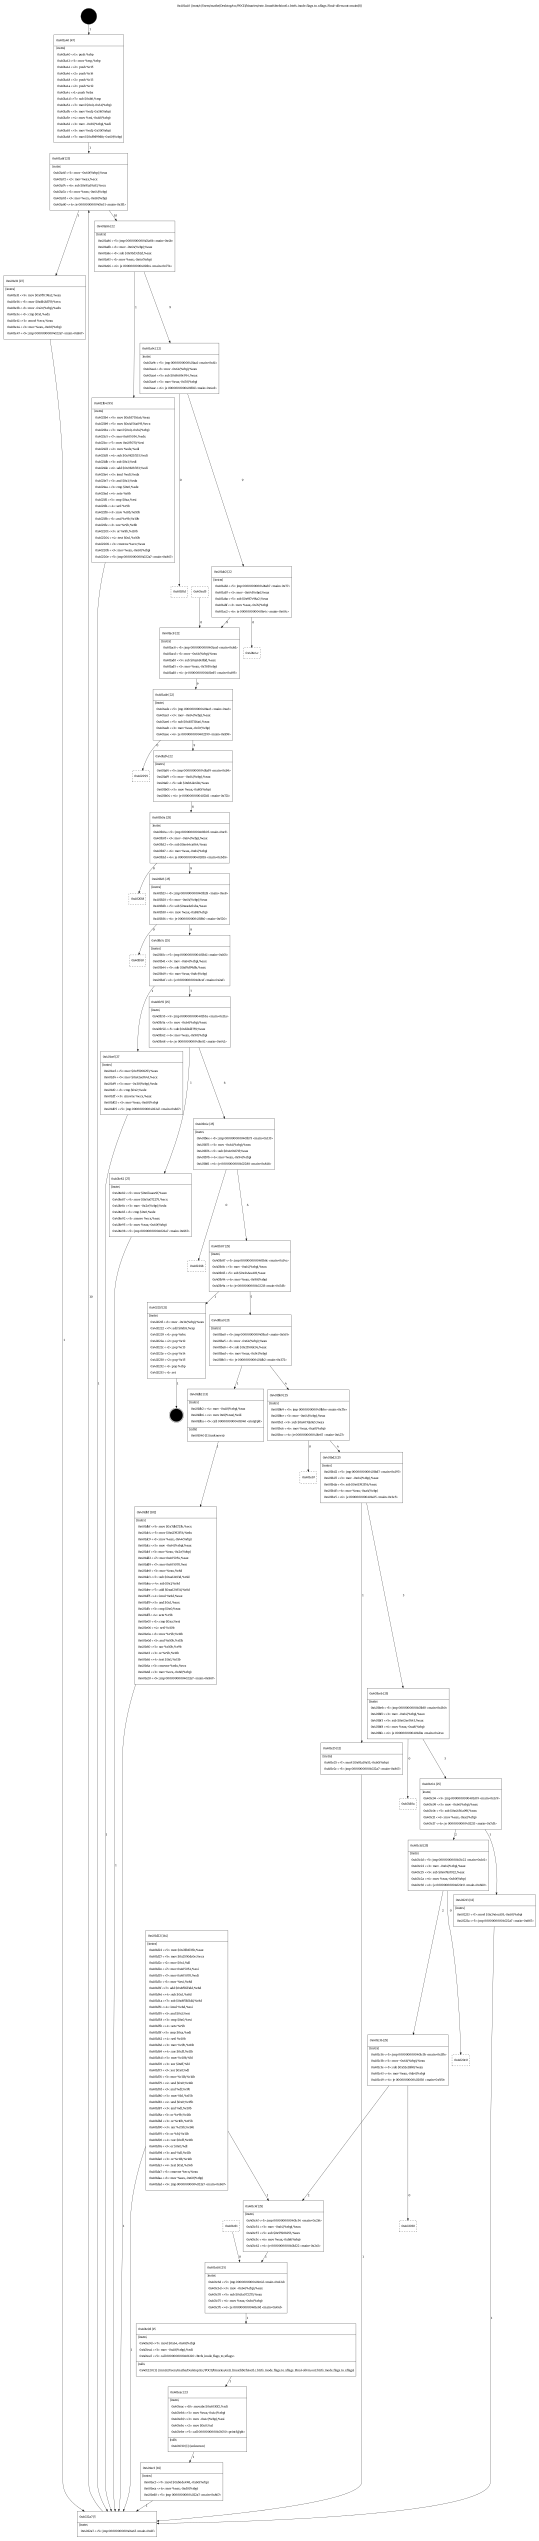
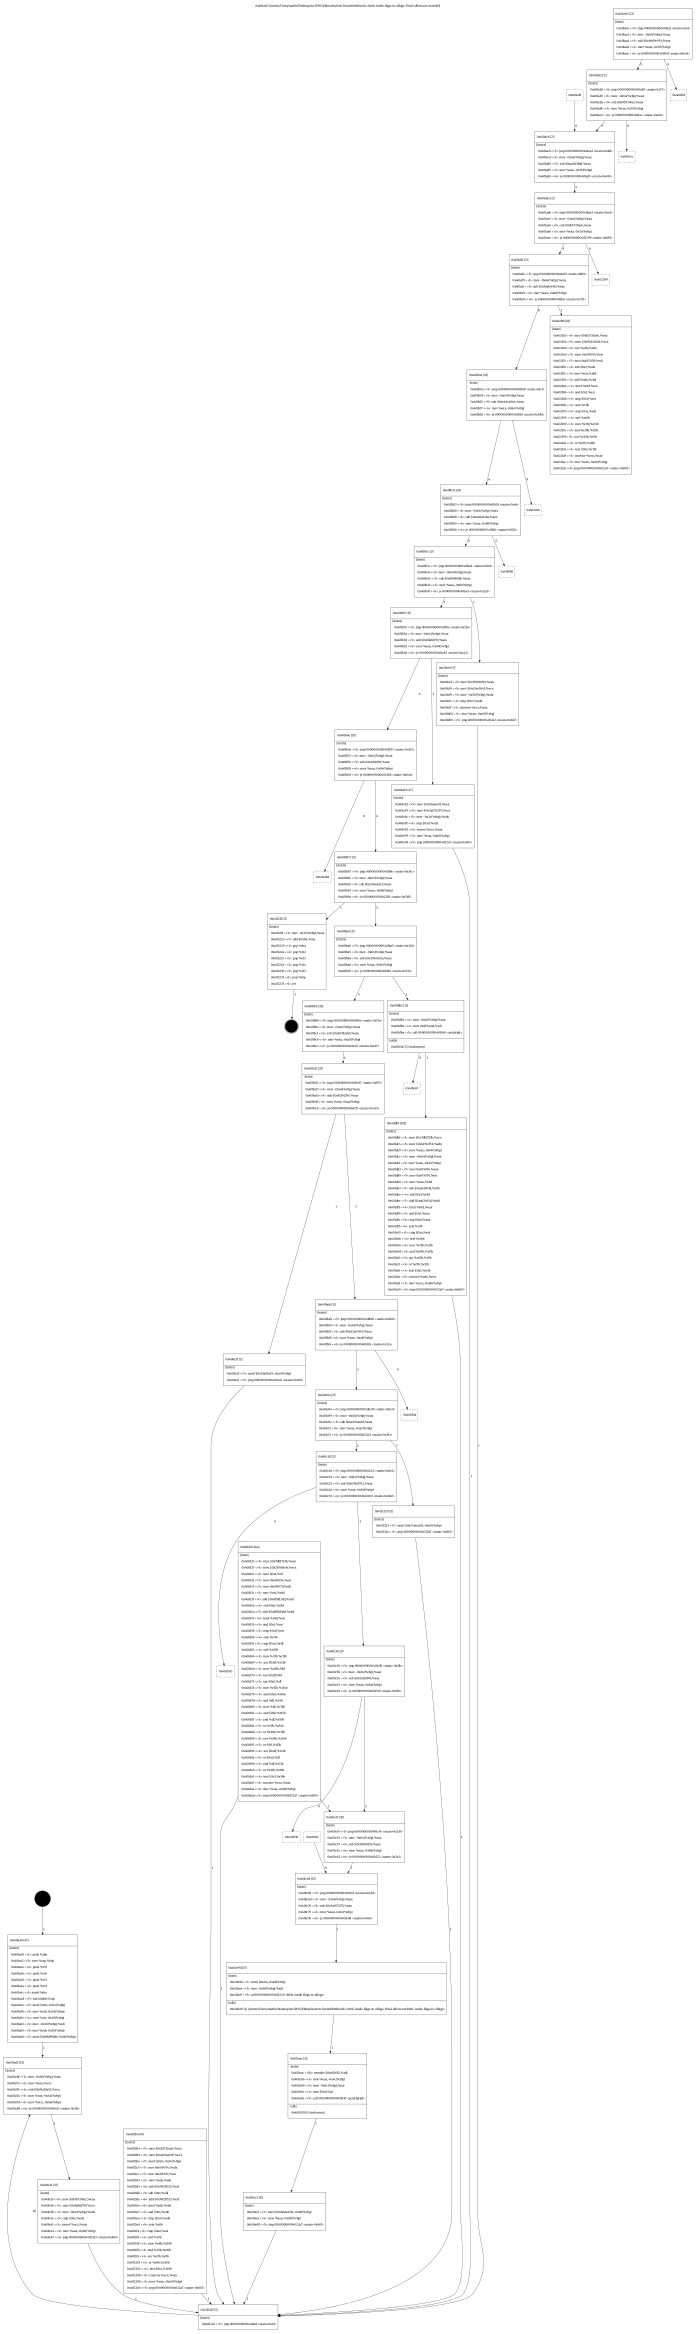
(135, 246) -> none
none -> (591, 395)
(308, 1455) -> (416, 1067)
